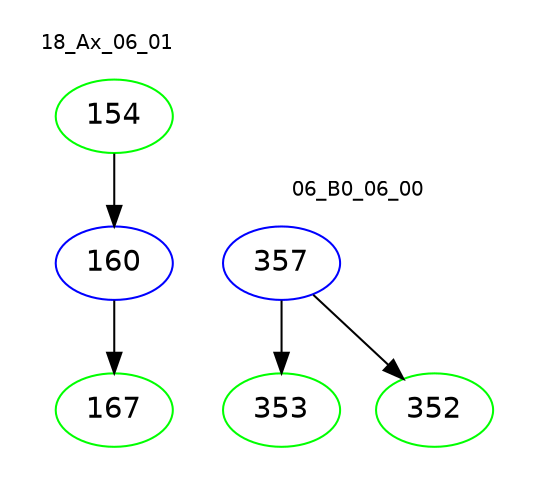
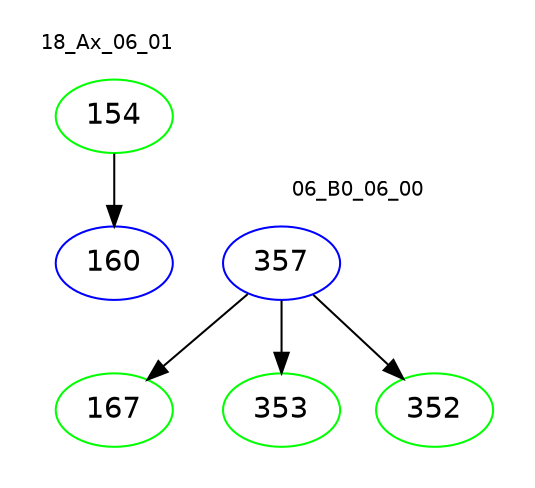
(114, 327) -> (220, 318)
